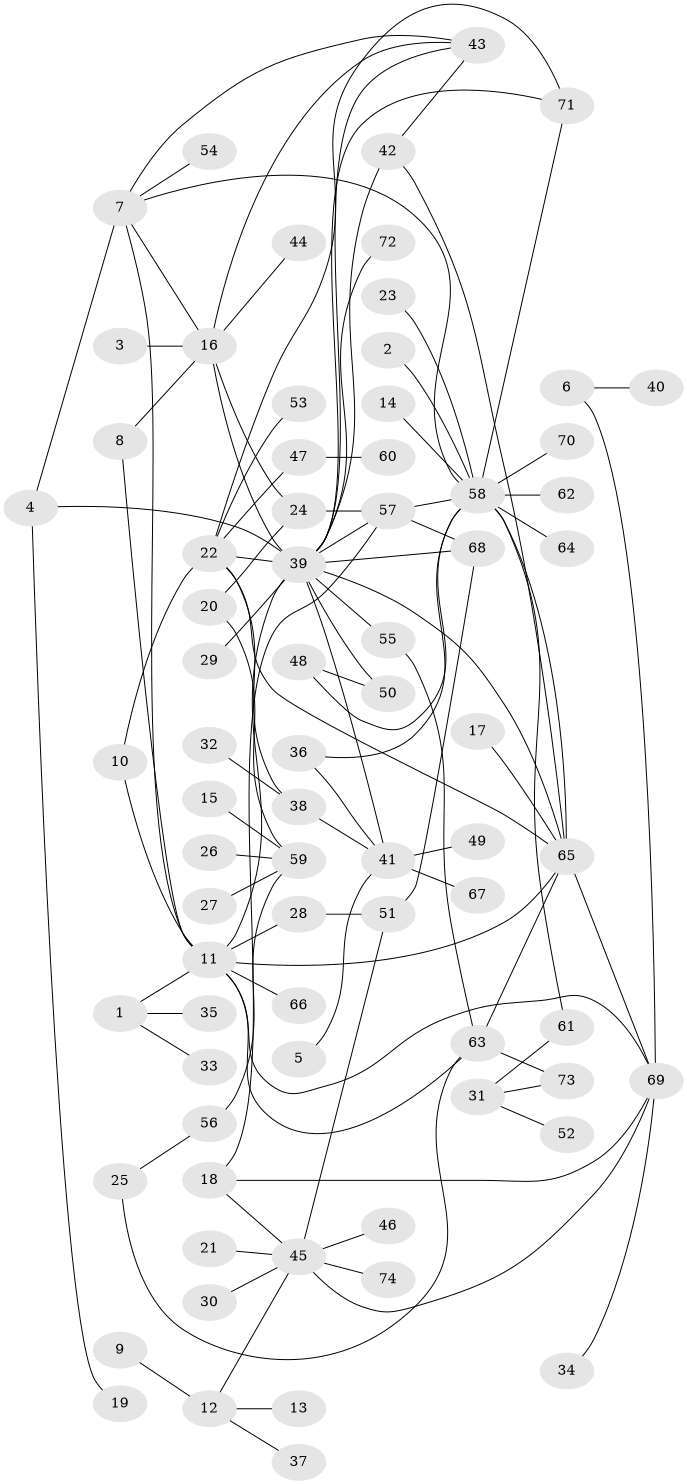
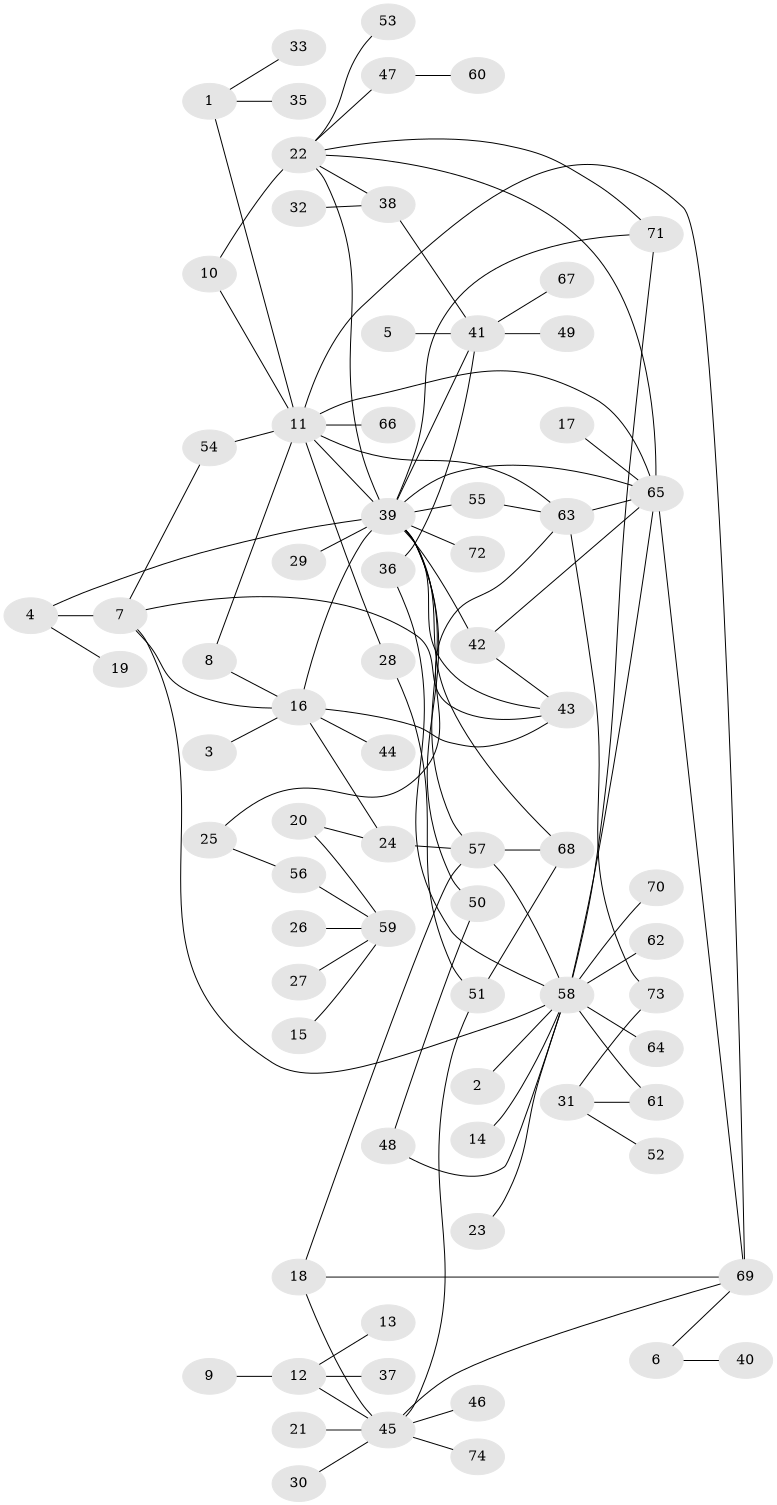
(152, 588) -> (254, 436)
(567, 1371) -> none
